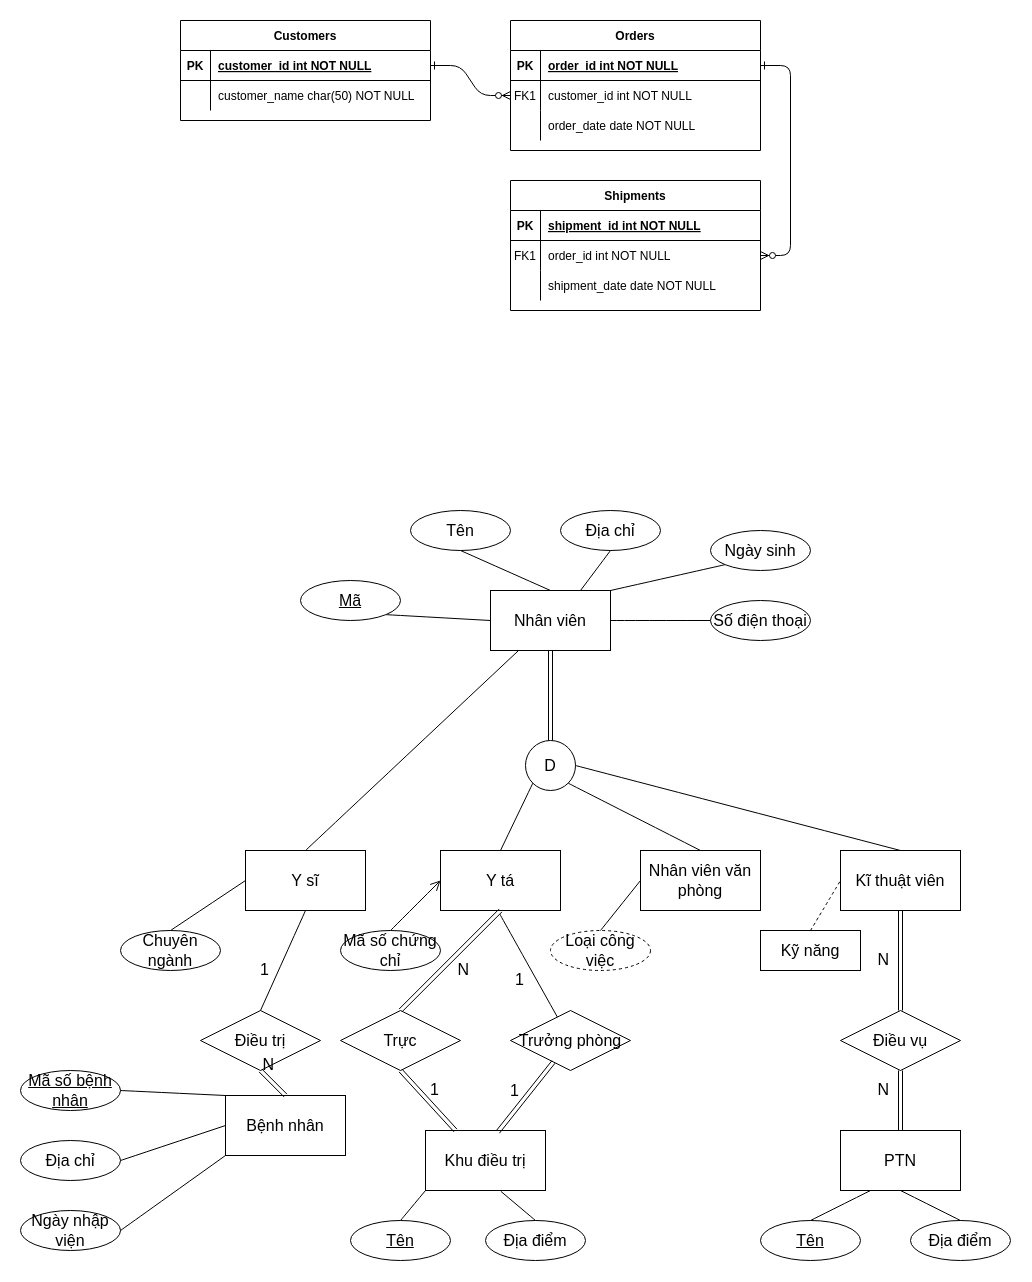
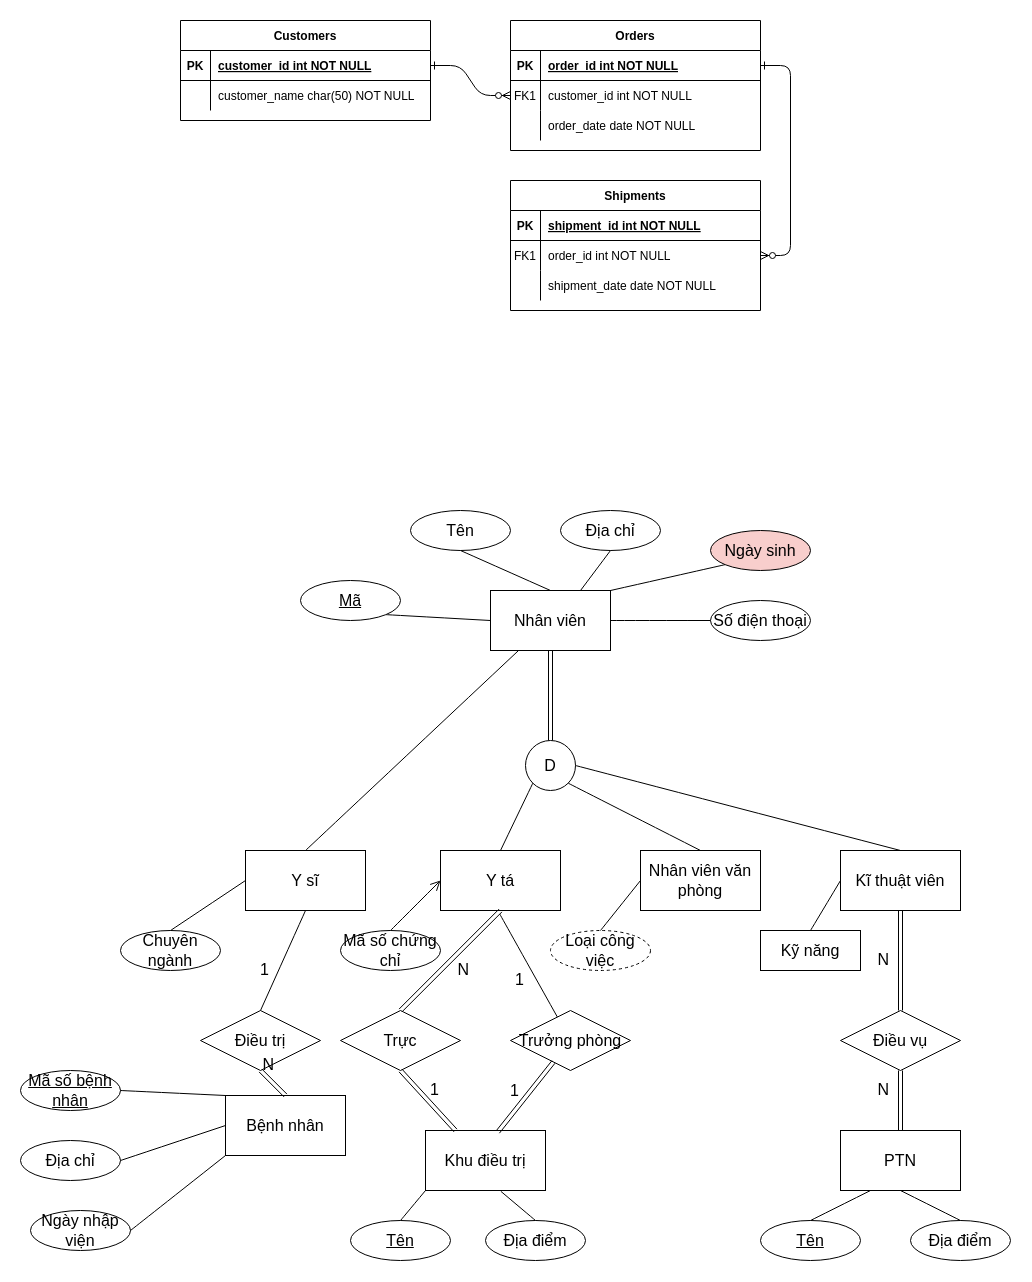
(761, 551) -> (761, 551)
(825, 906) -> (825, 906)
(71, 1231) -> (81, 1231)
